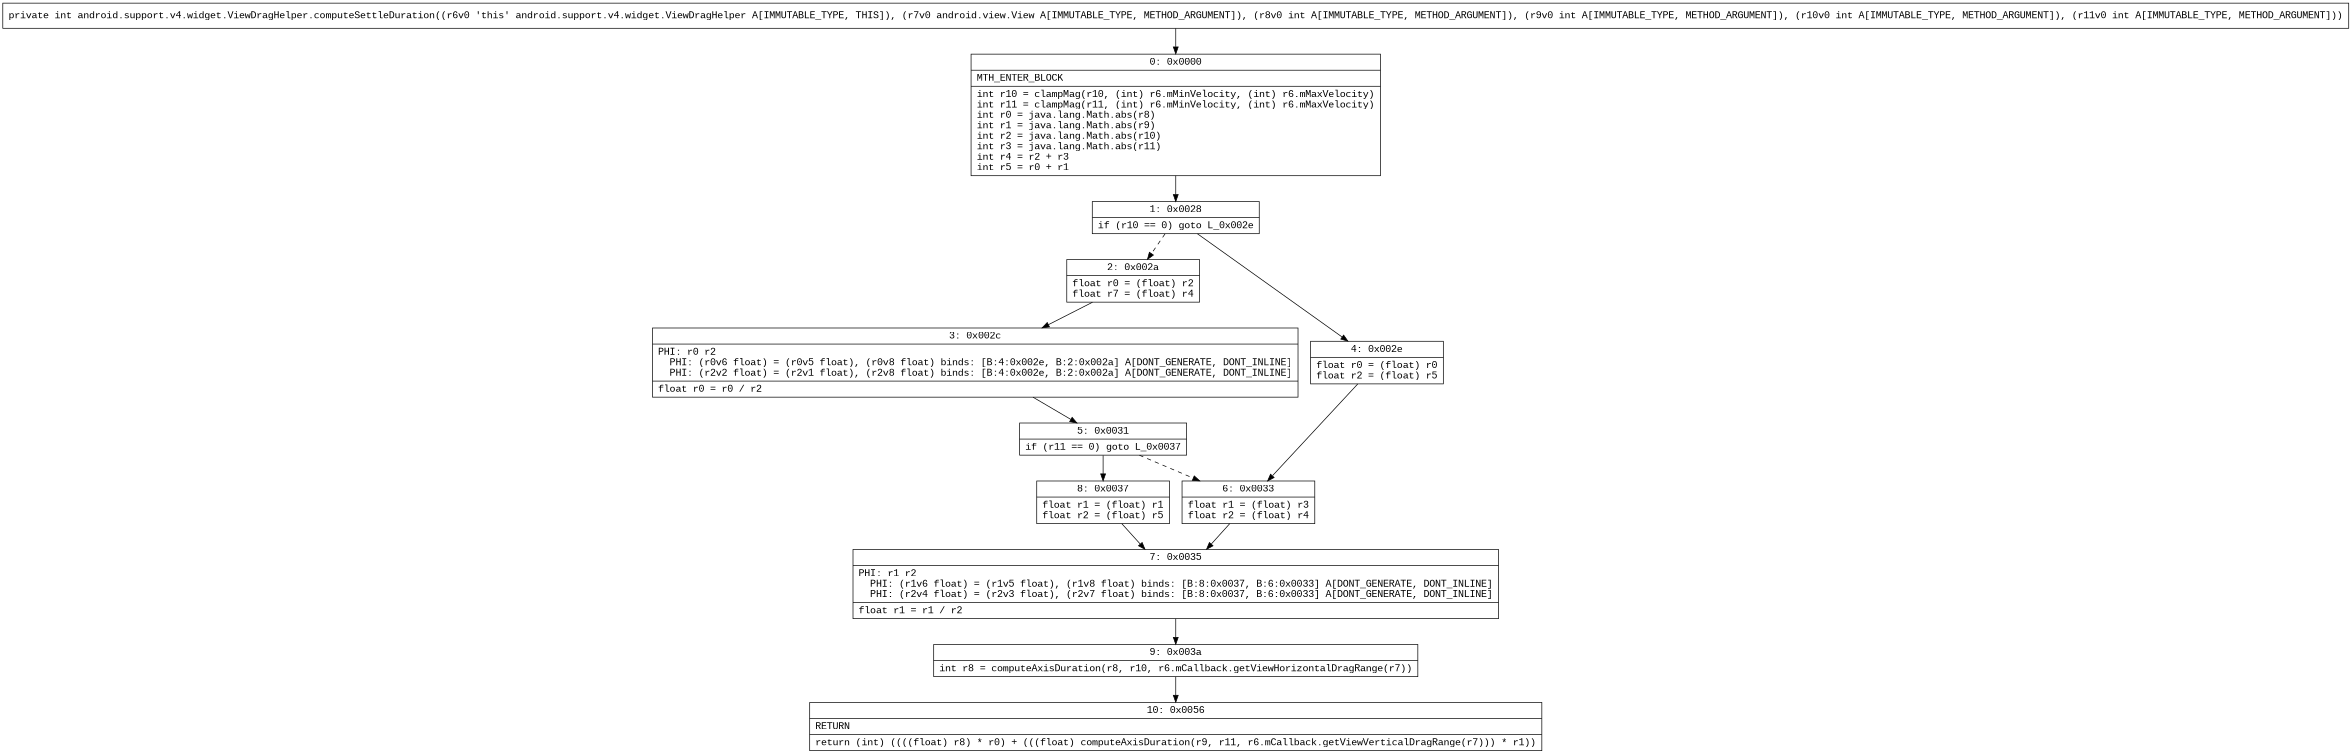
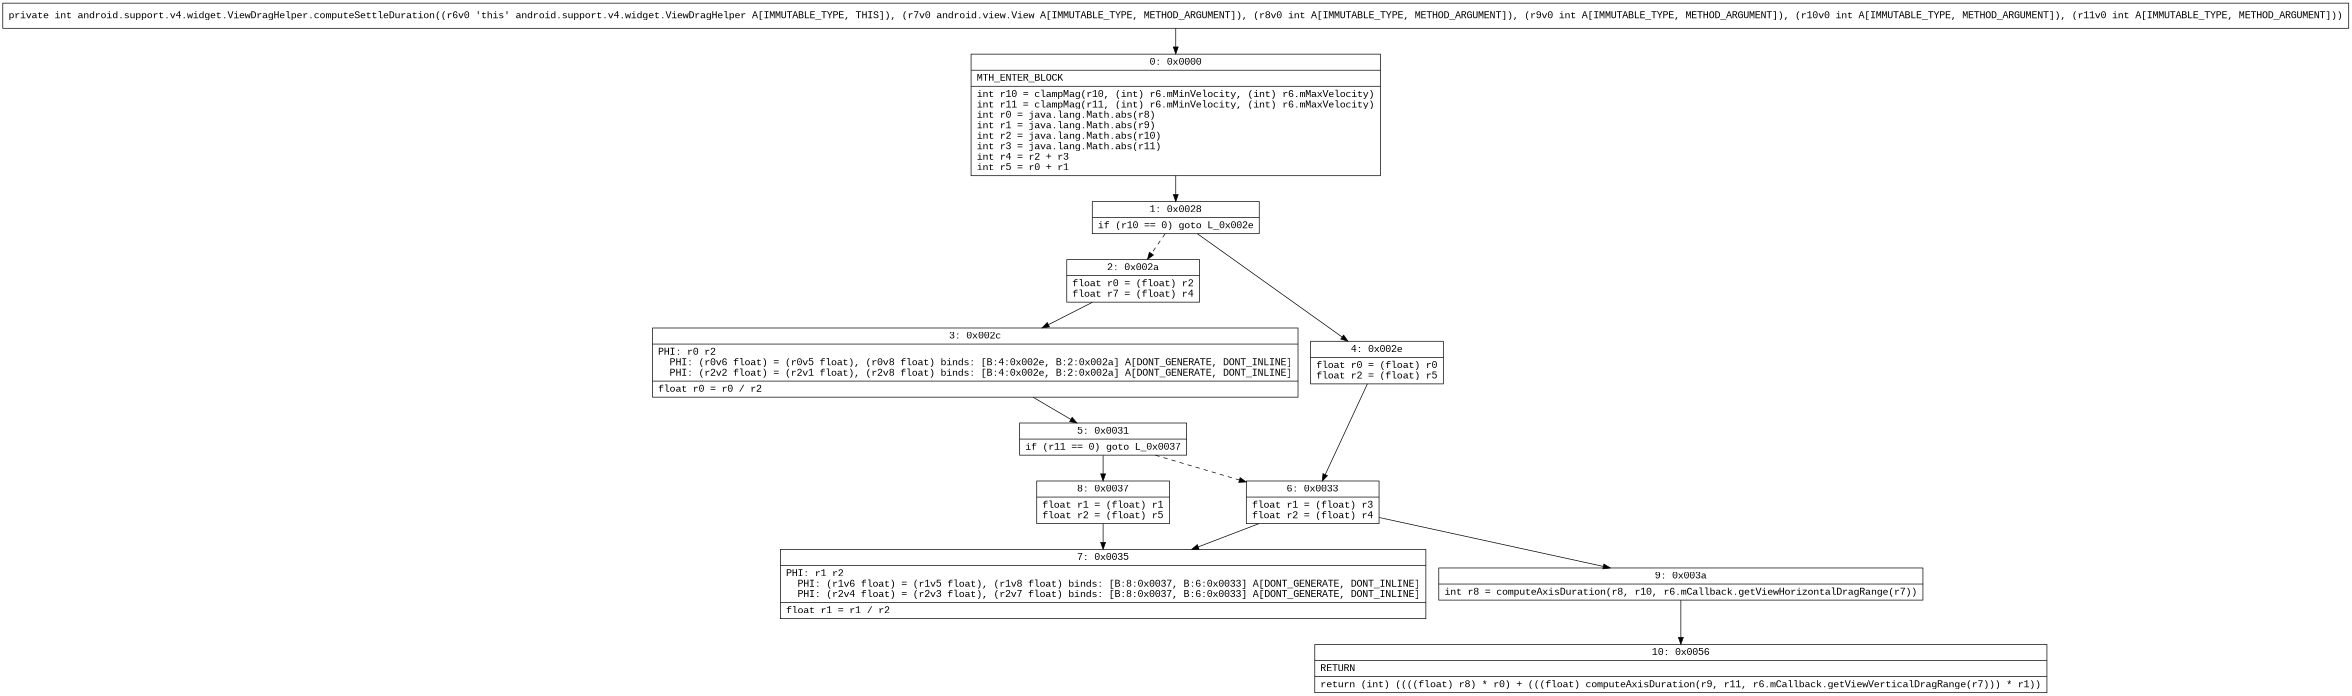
(1176, 628) -> (1491, 542)
